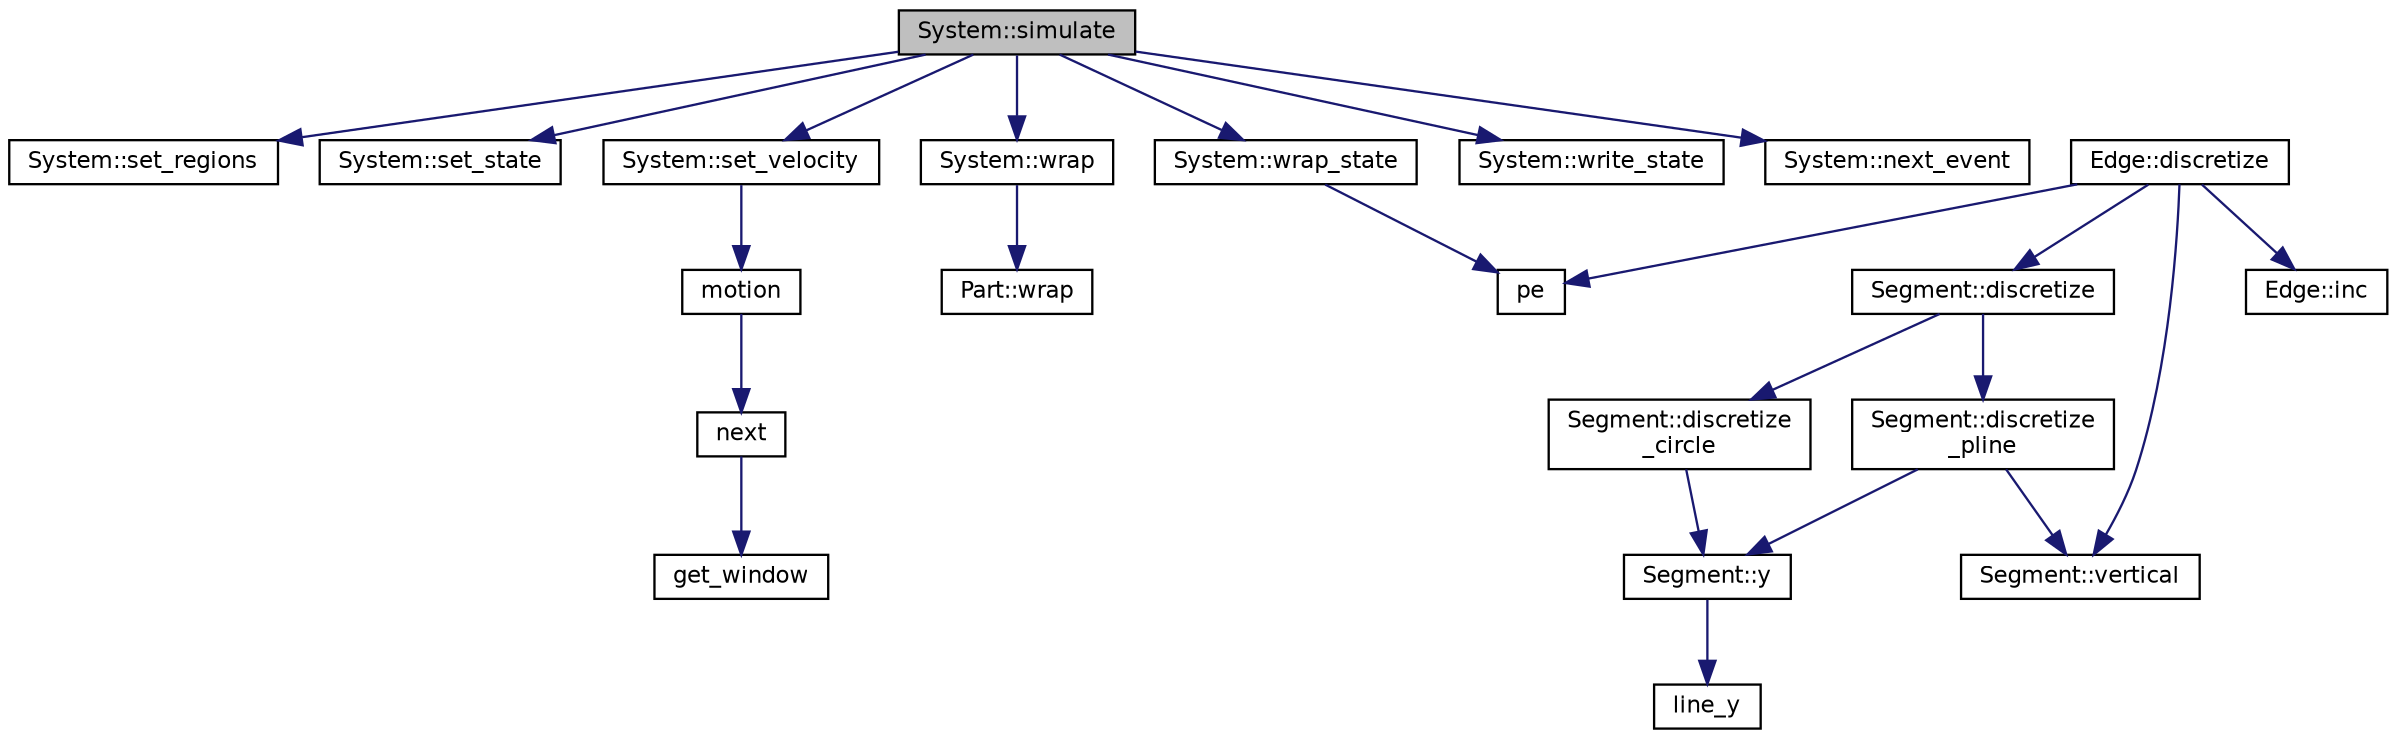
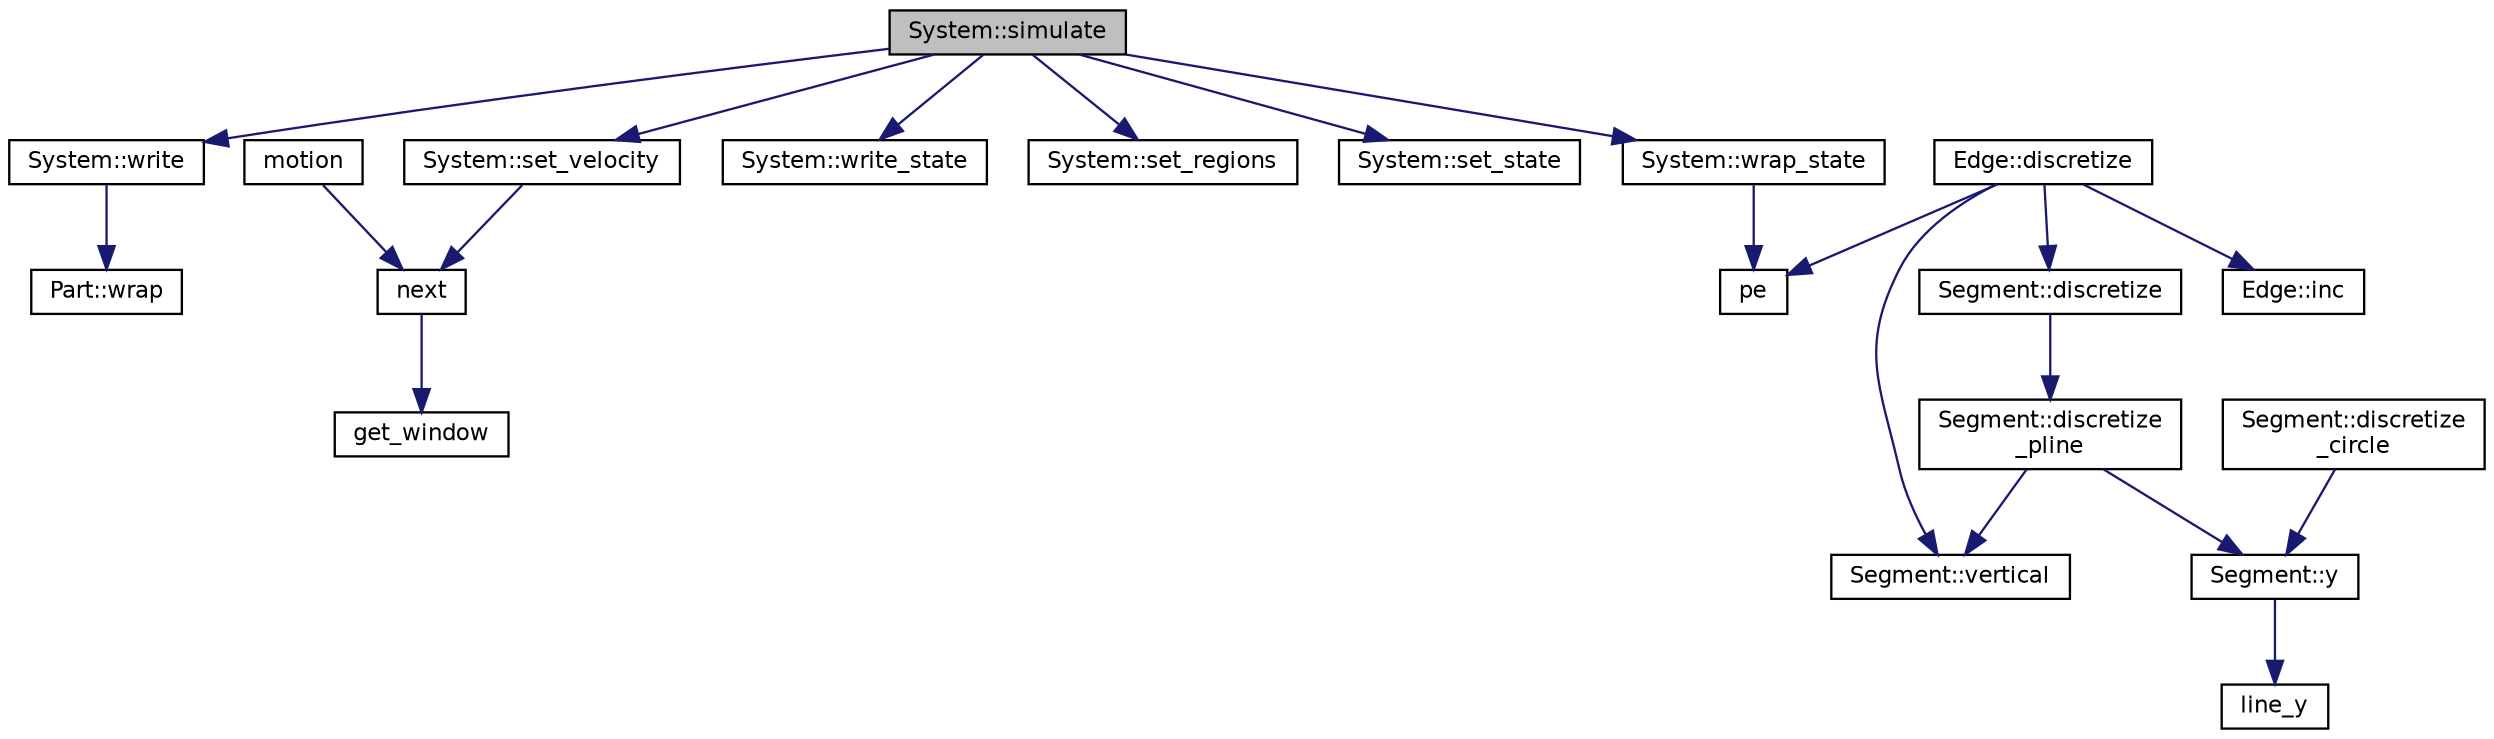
(1017, 162) -> (107, 162)
(1897, 162) -> none
(741, 215) -> (490, 219)
(1856, 352) -> none
